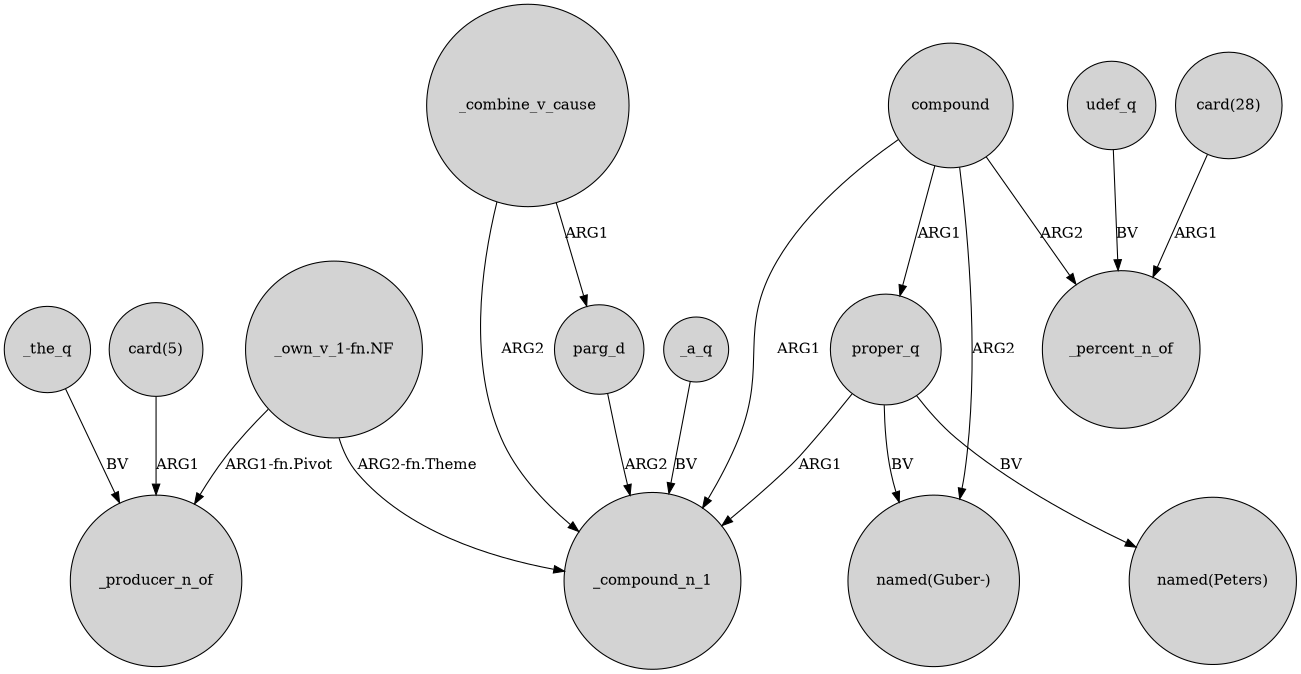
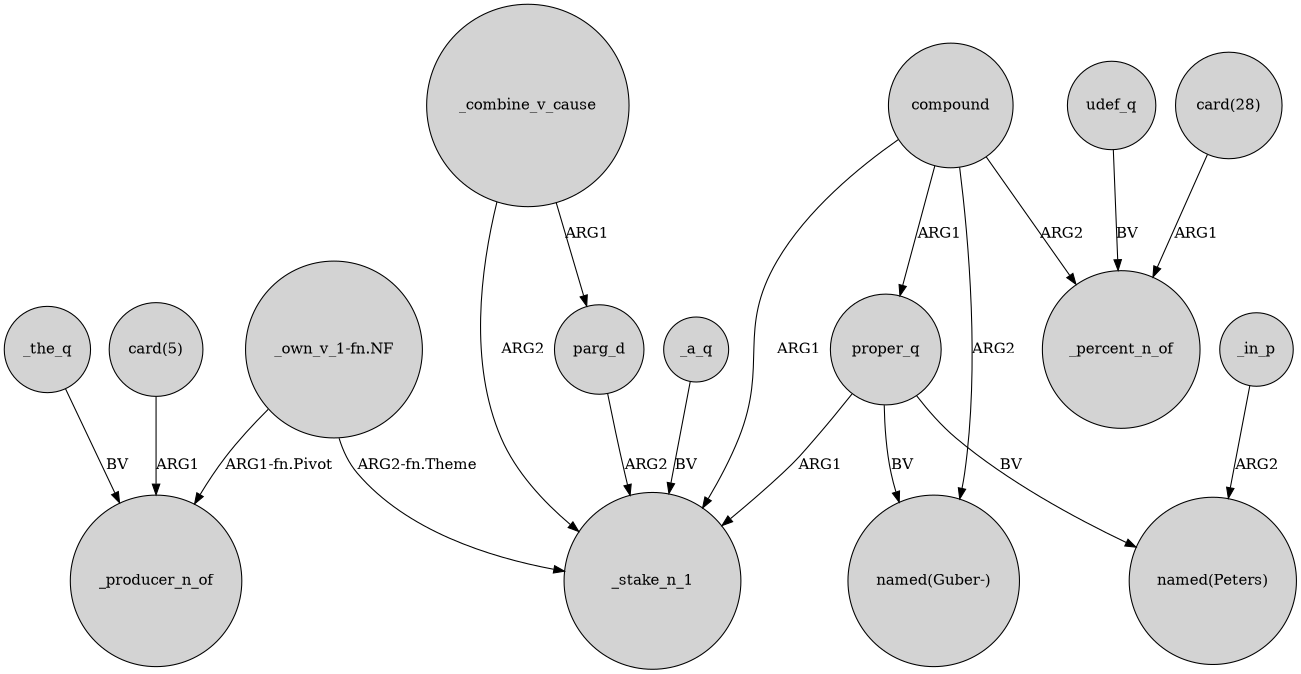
none -> (1256, 350)
(652, 581) -> (652, 581)
